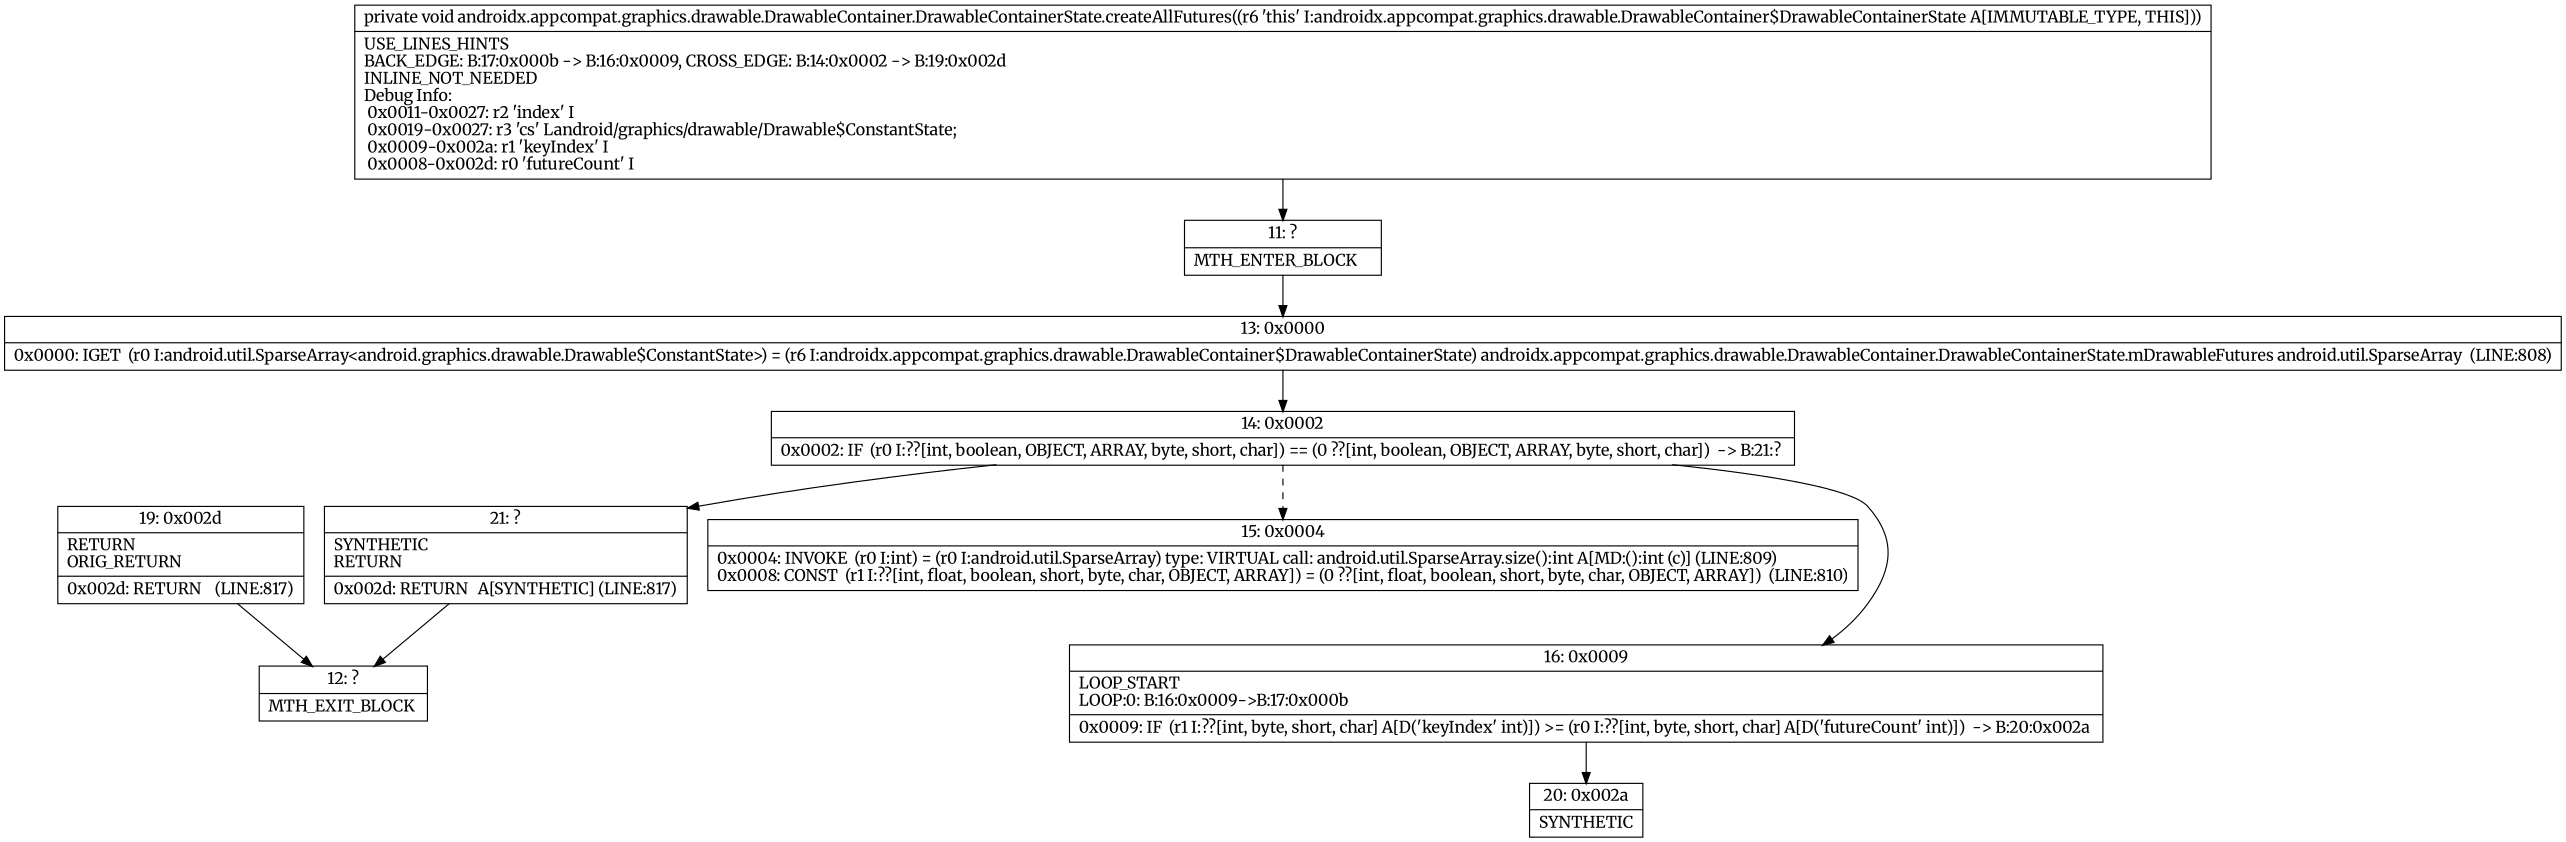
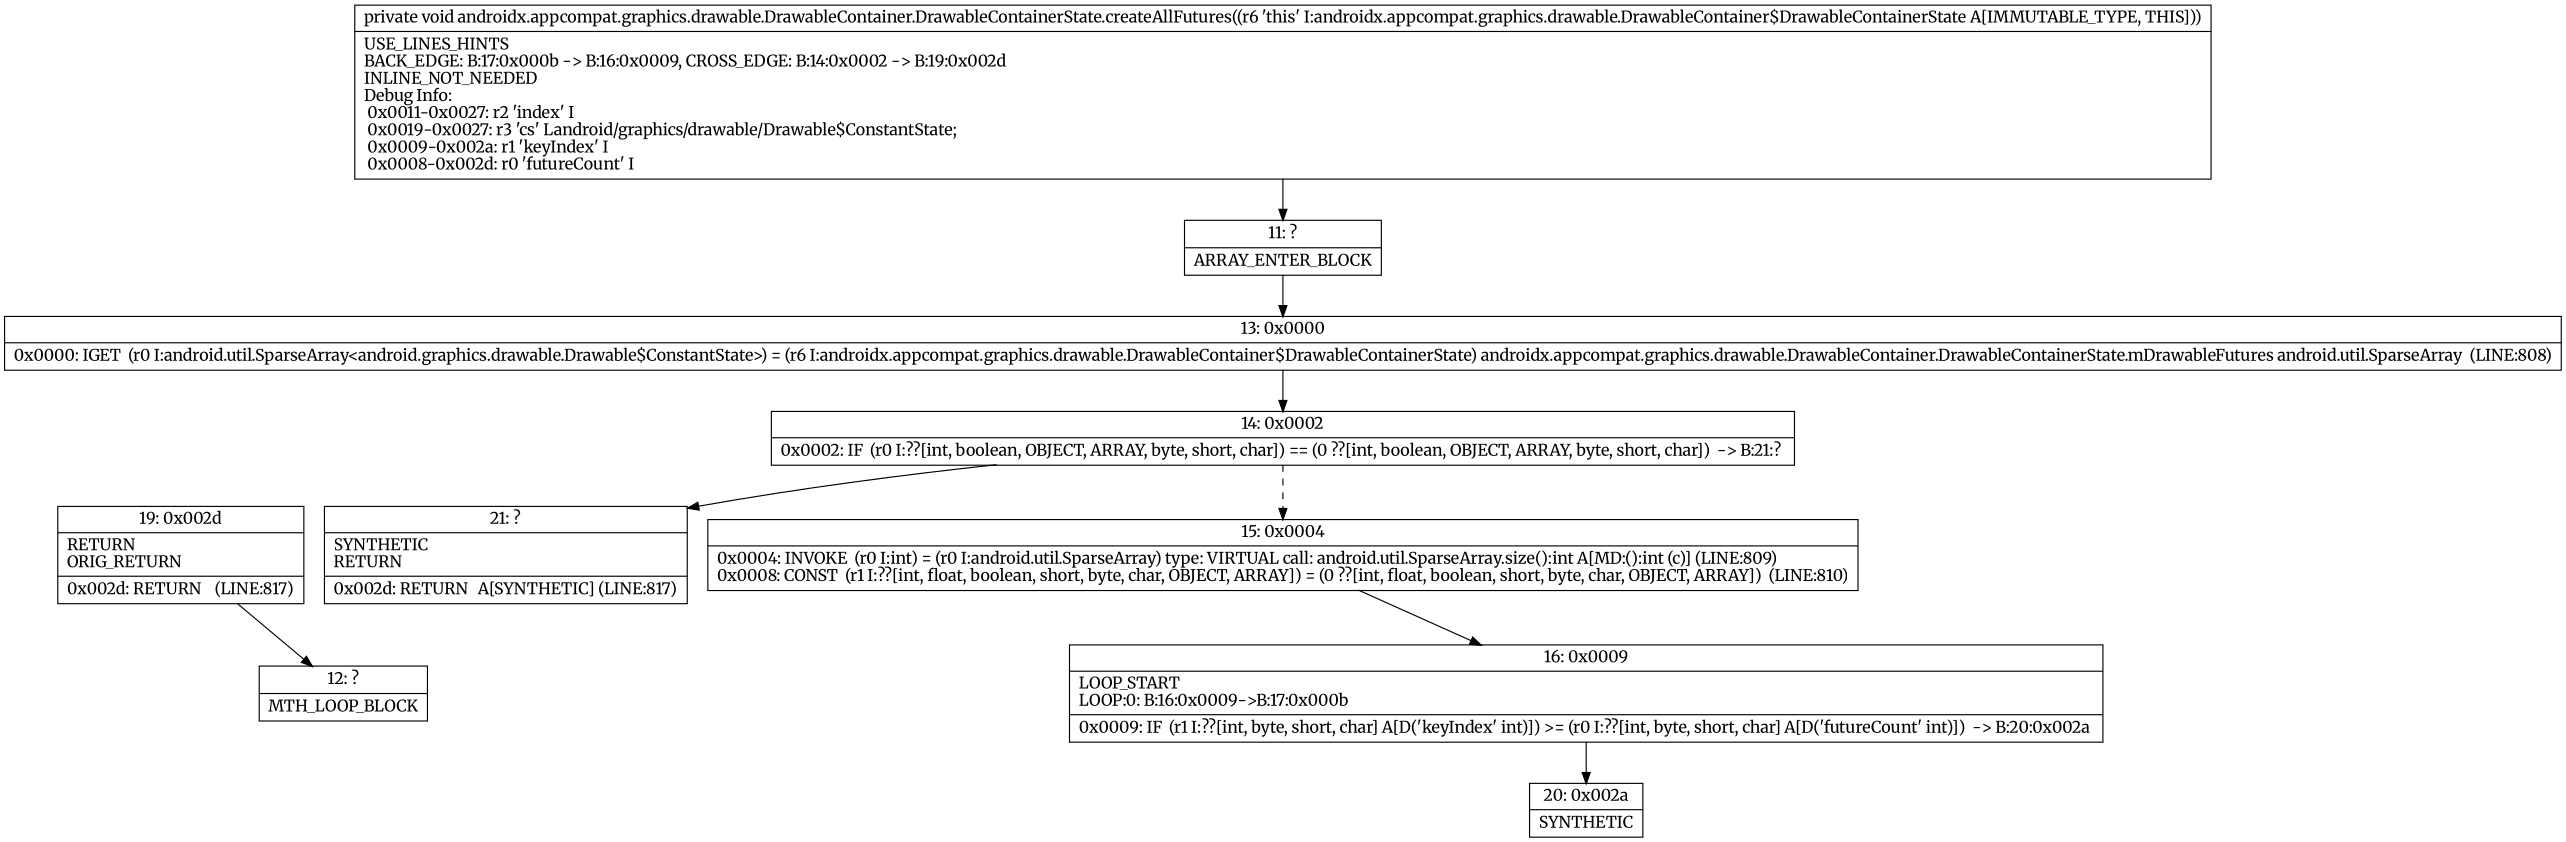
(1275, 261) -> (1283, 261)
(1849, 496) -> (1415, 615)
(416, 631) -> none
(342, 707) -> (343, 707)
